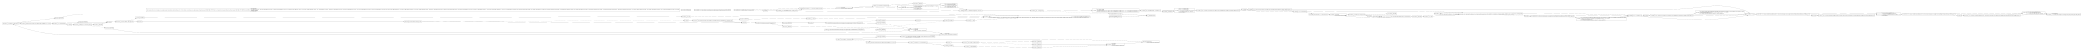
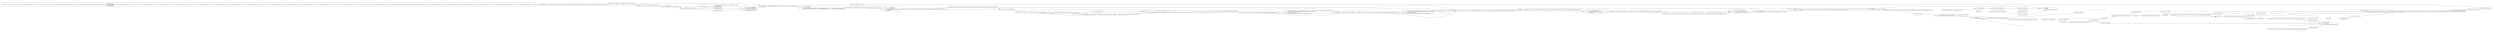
none -> (1826, 9)
